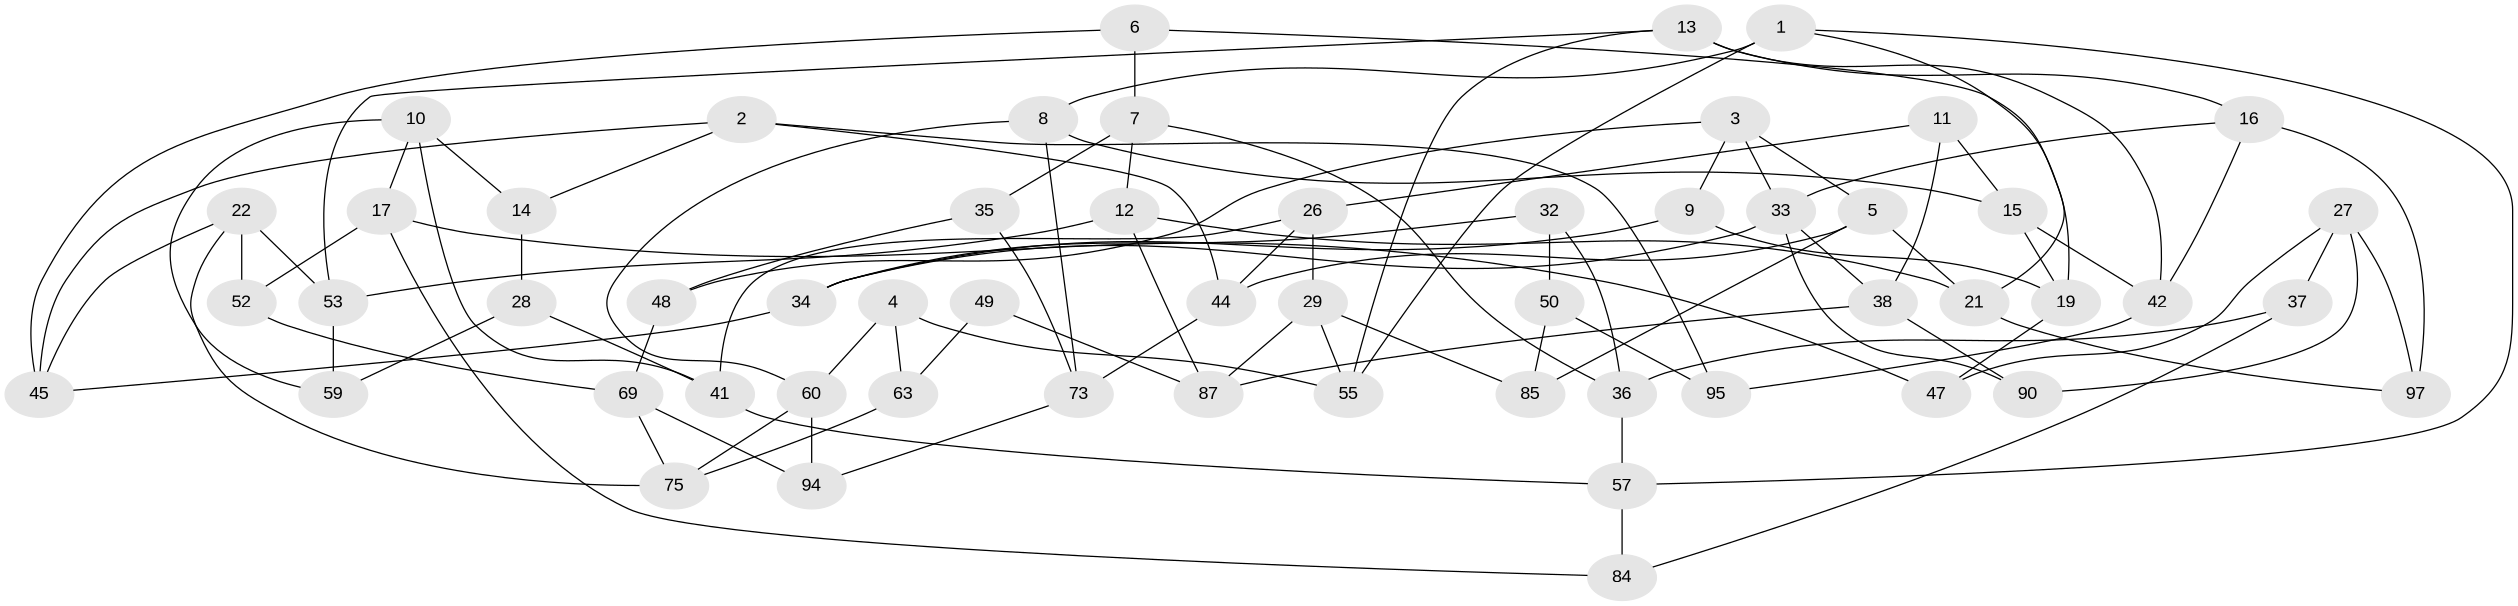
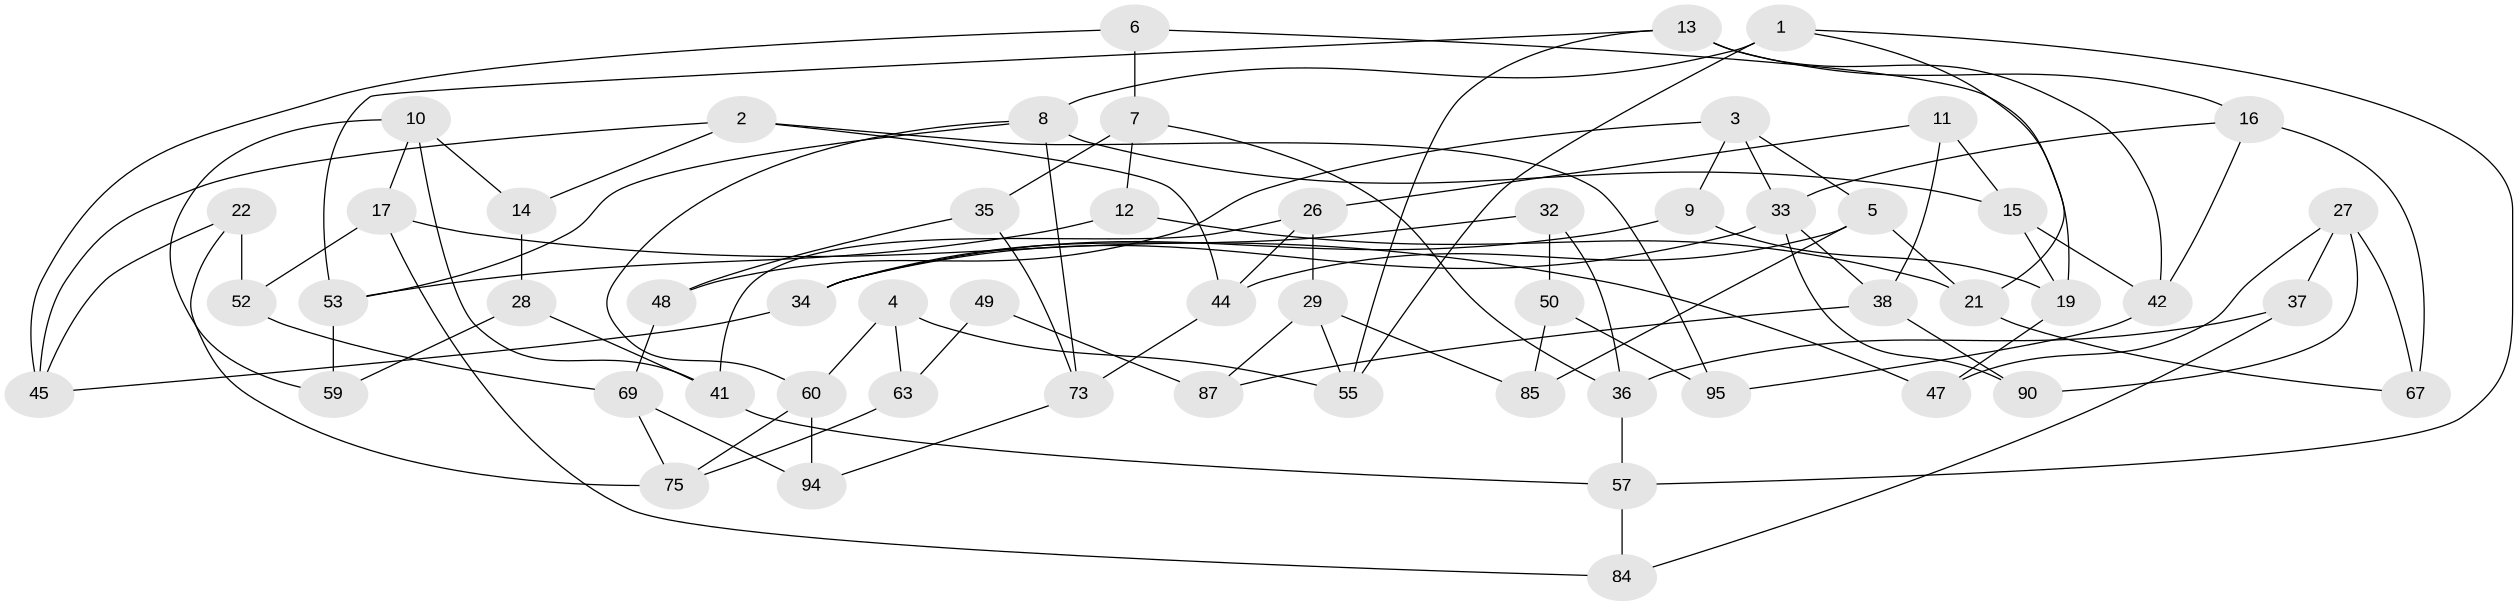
(287, 257) -> (675, 172)
(1165, 303) -> none
(2416, 394) -> (2416, 394)
